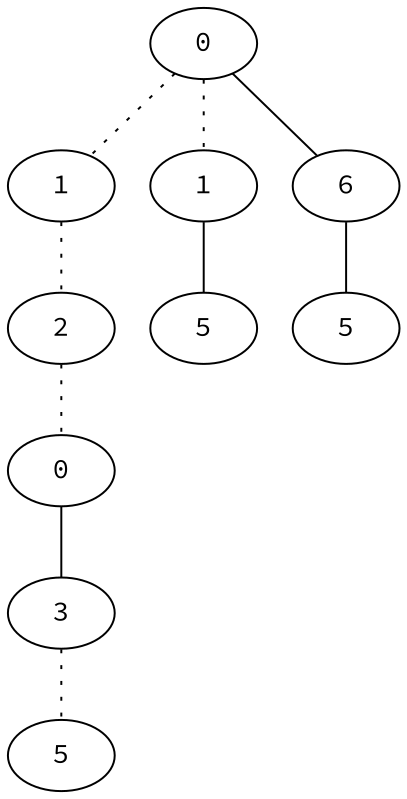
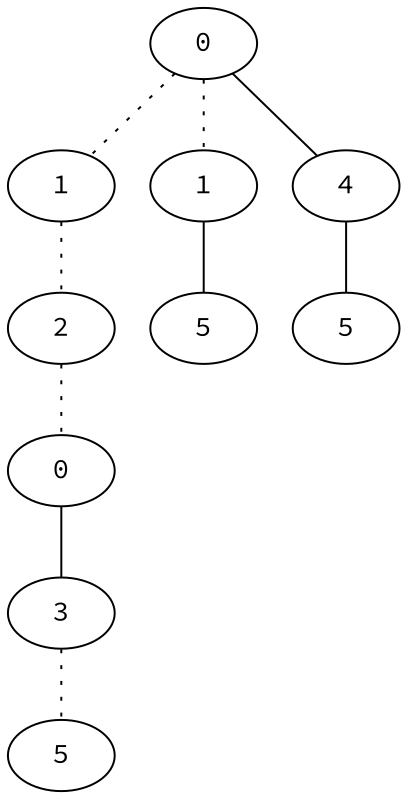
(346, 186) -> (346, 186)
